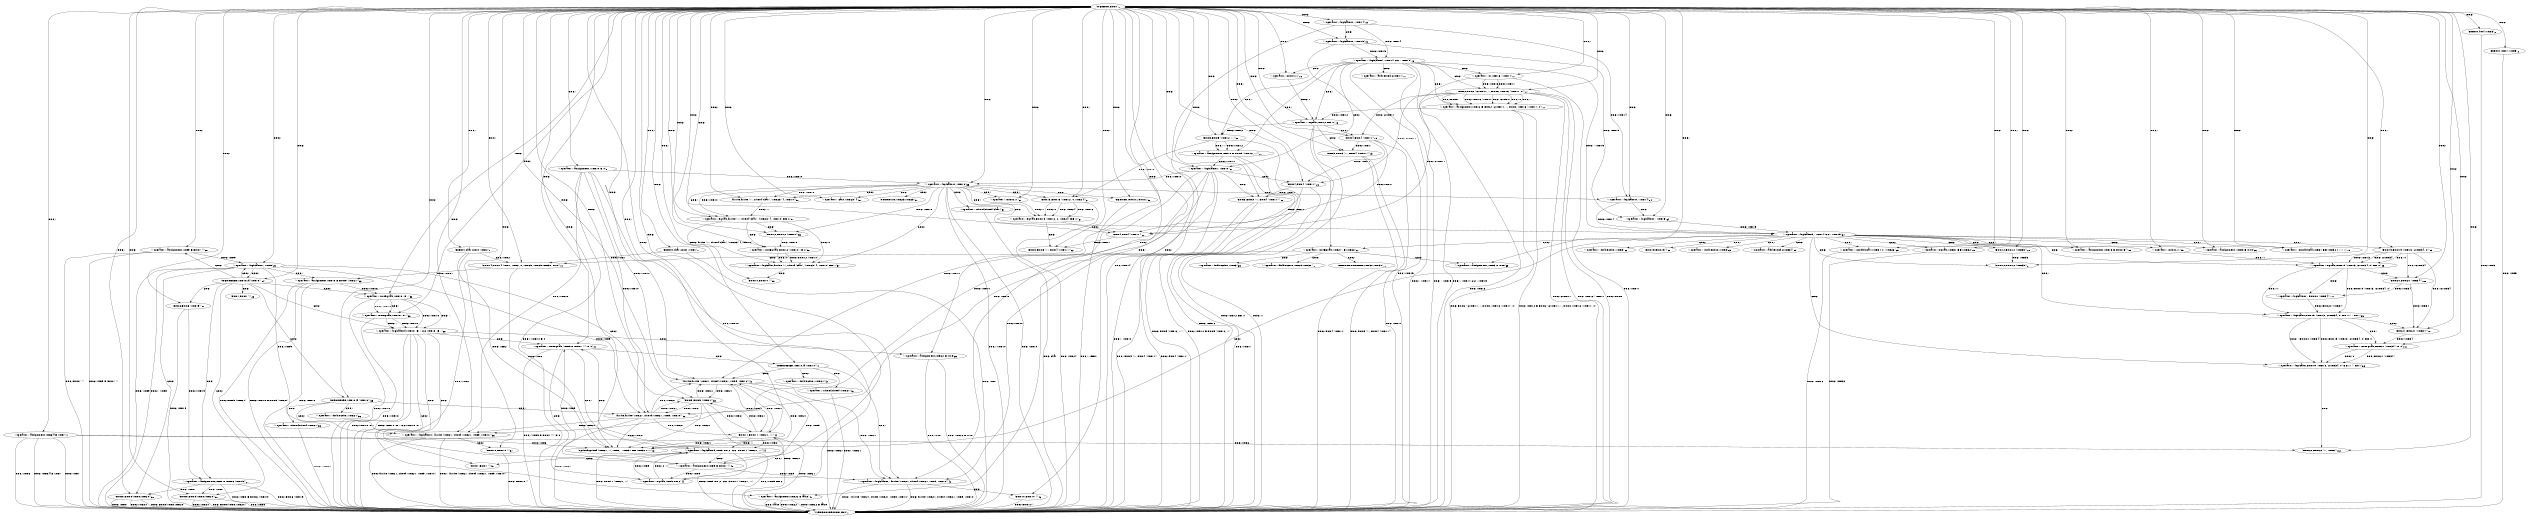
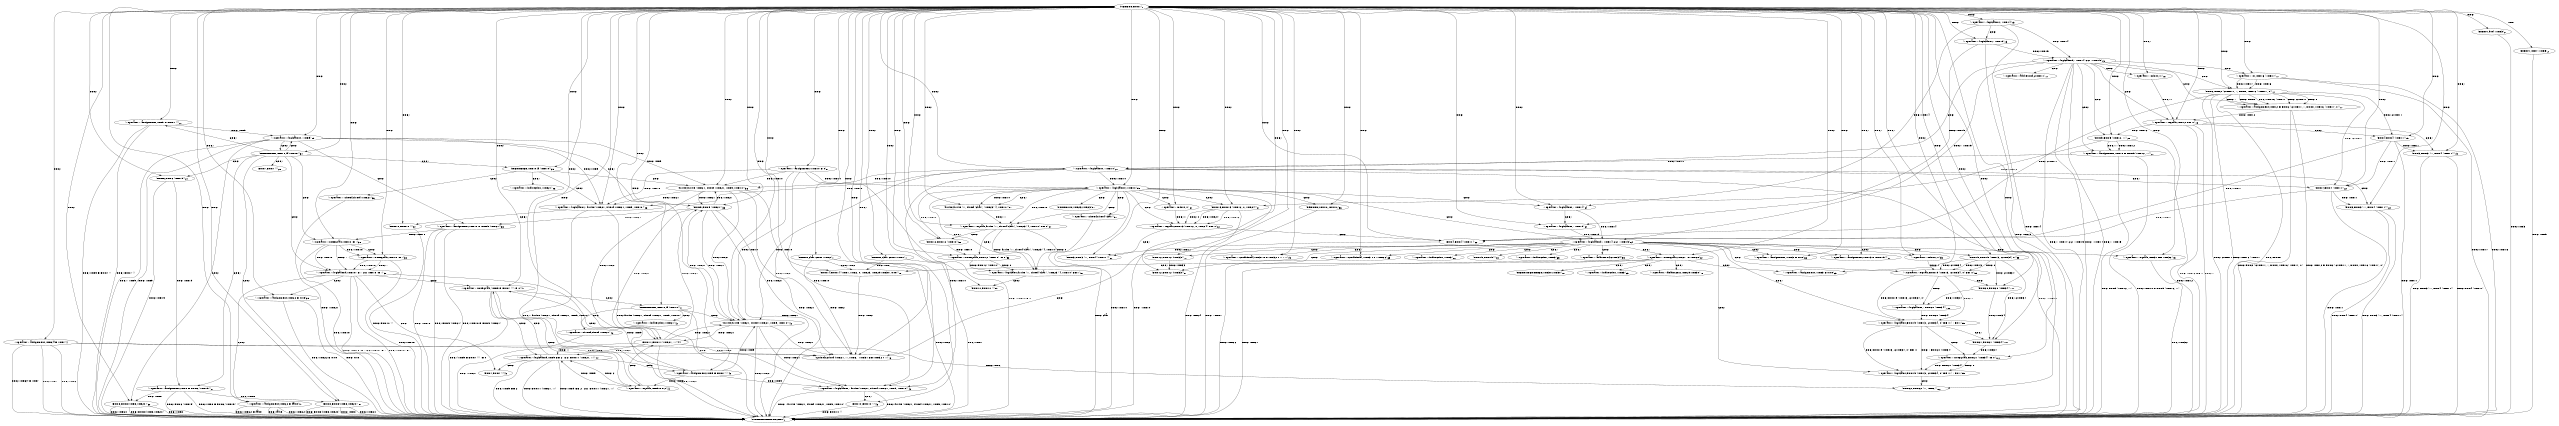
(2503, 22) -> (2512, 22)
(493, 138) -> (771, 138)
(842, 200) -> none
(432, 273) -> (596, 216)
none -> (1243, 356)
